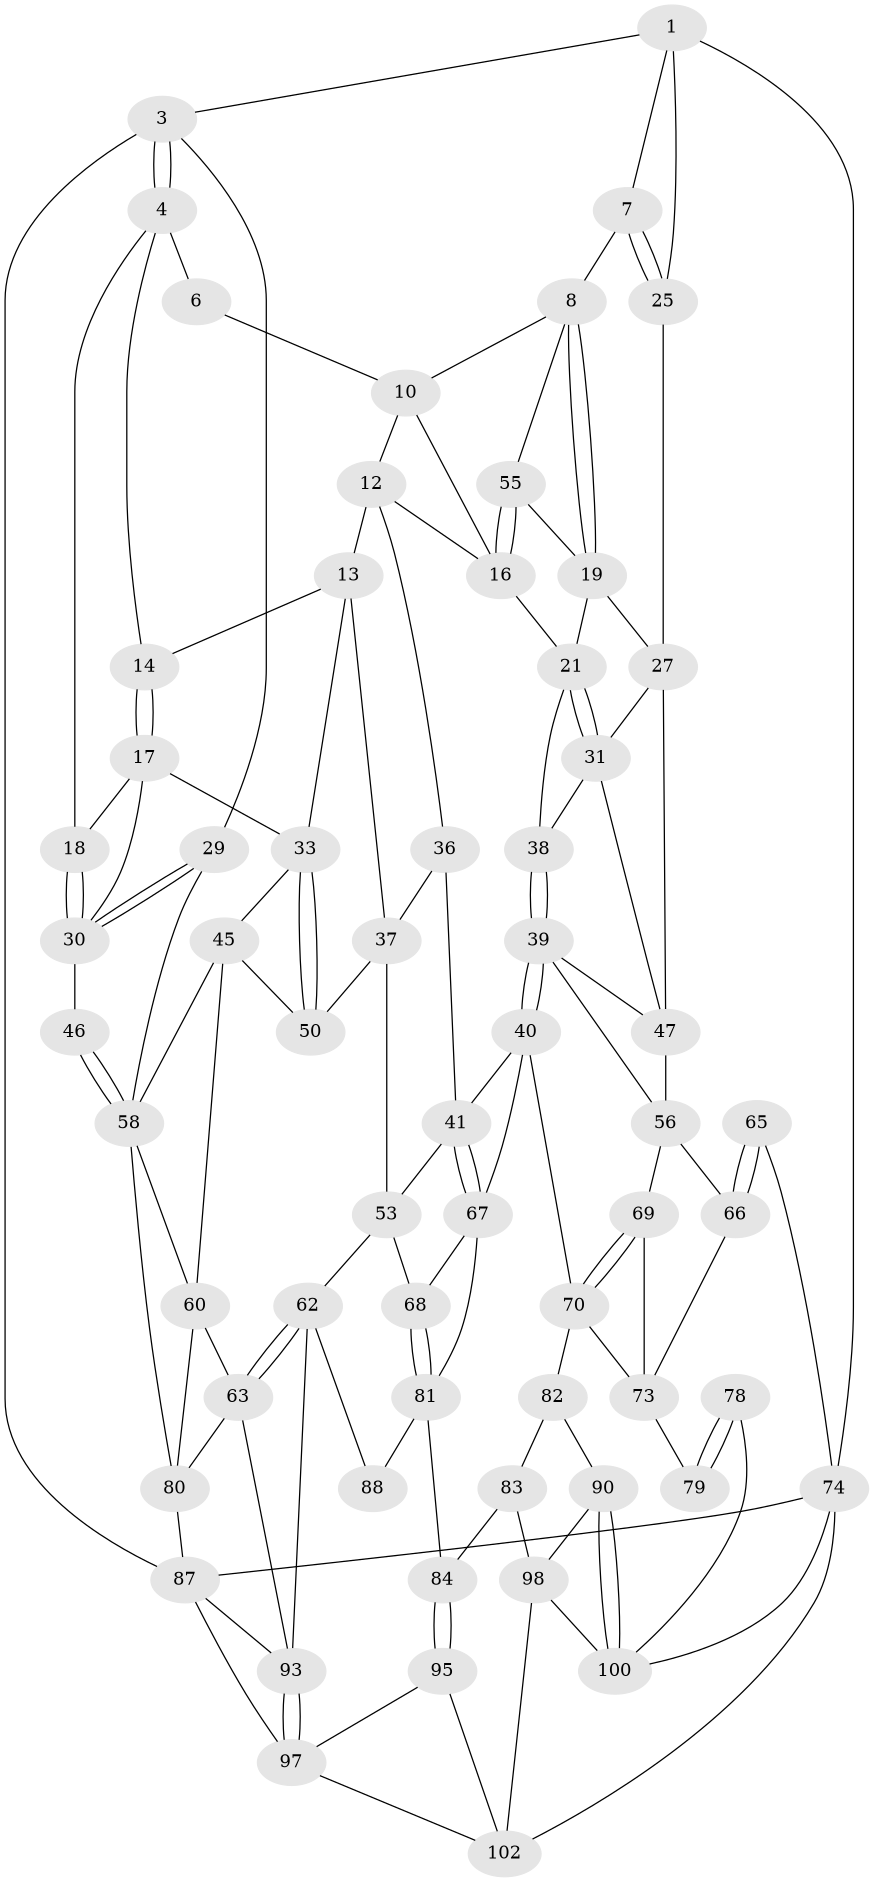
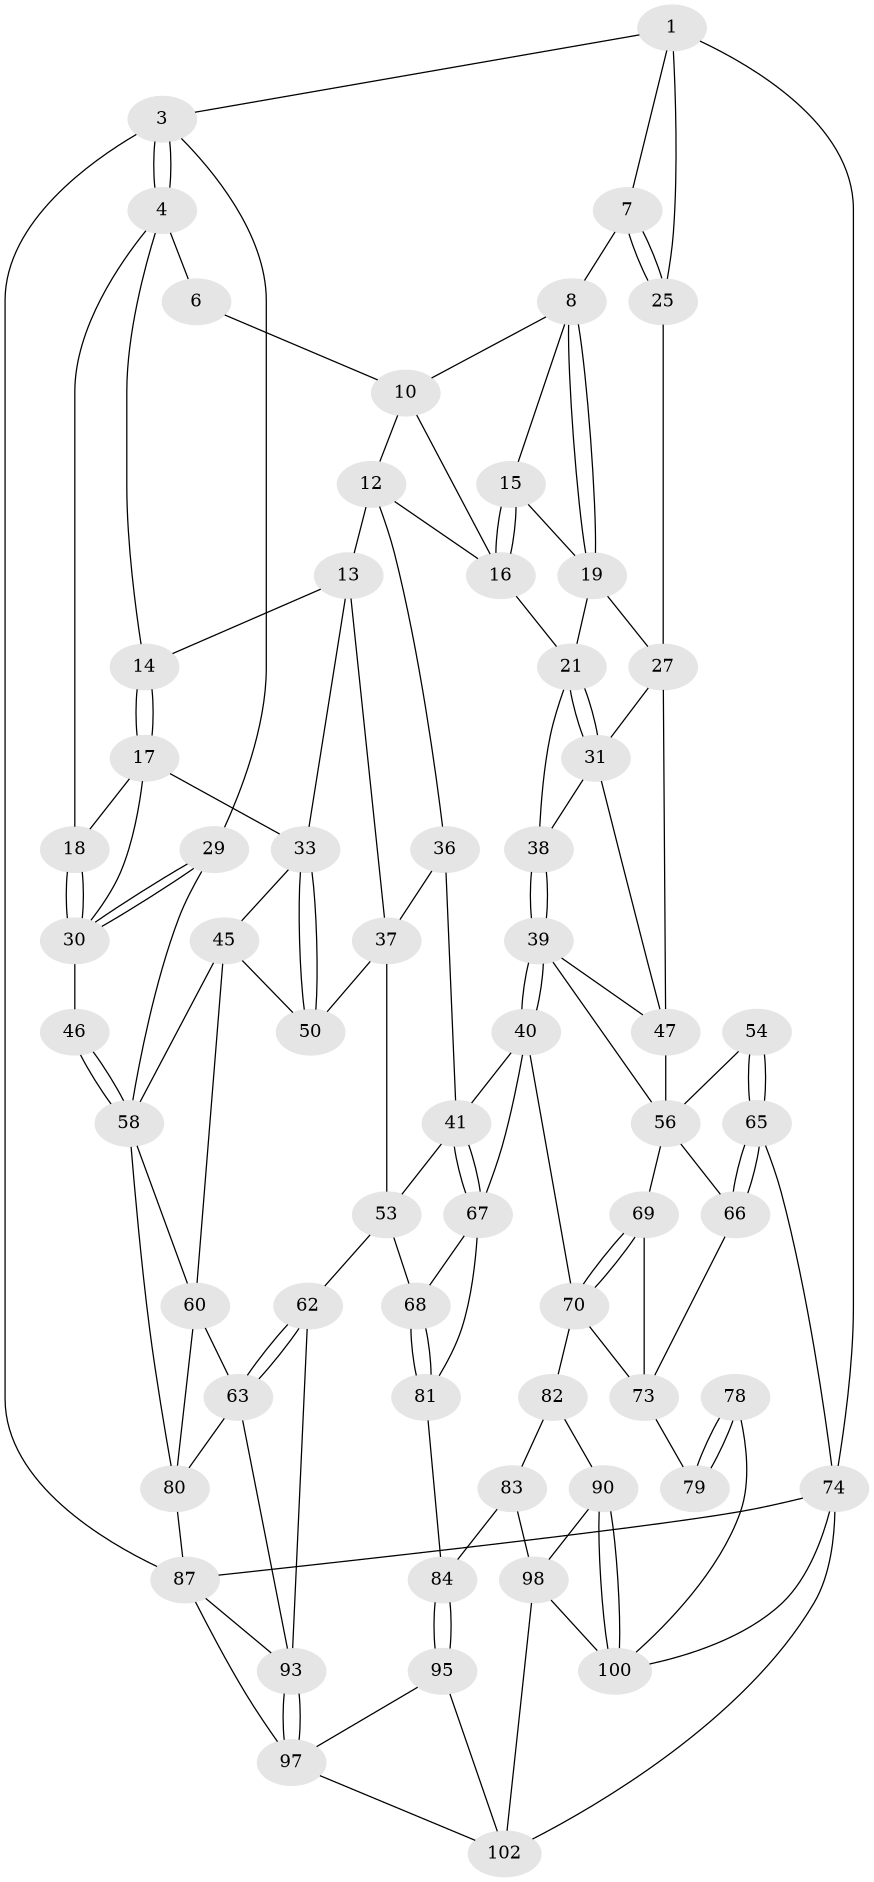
(511, 484) -> (511, 484)
none -> (757, 1032)
(373, 1489) -> none
